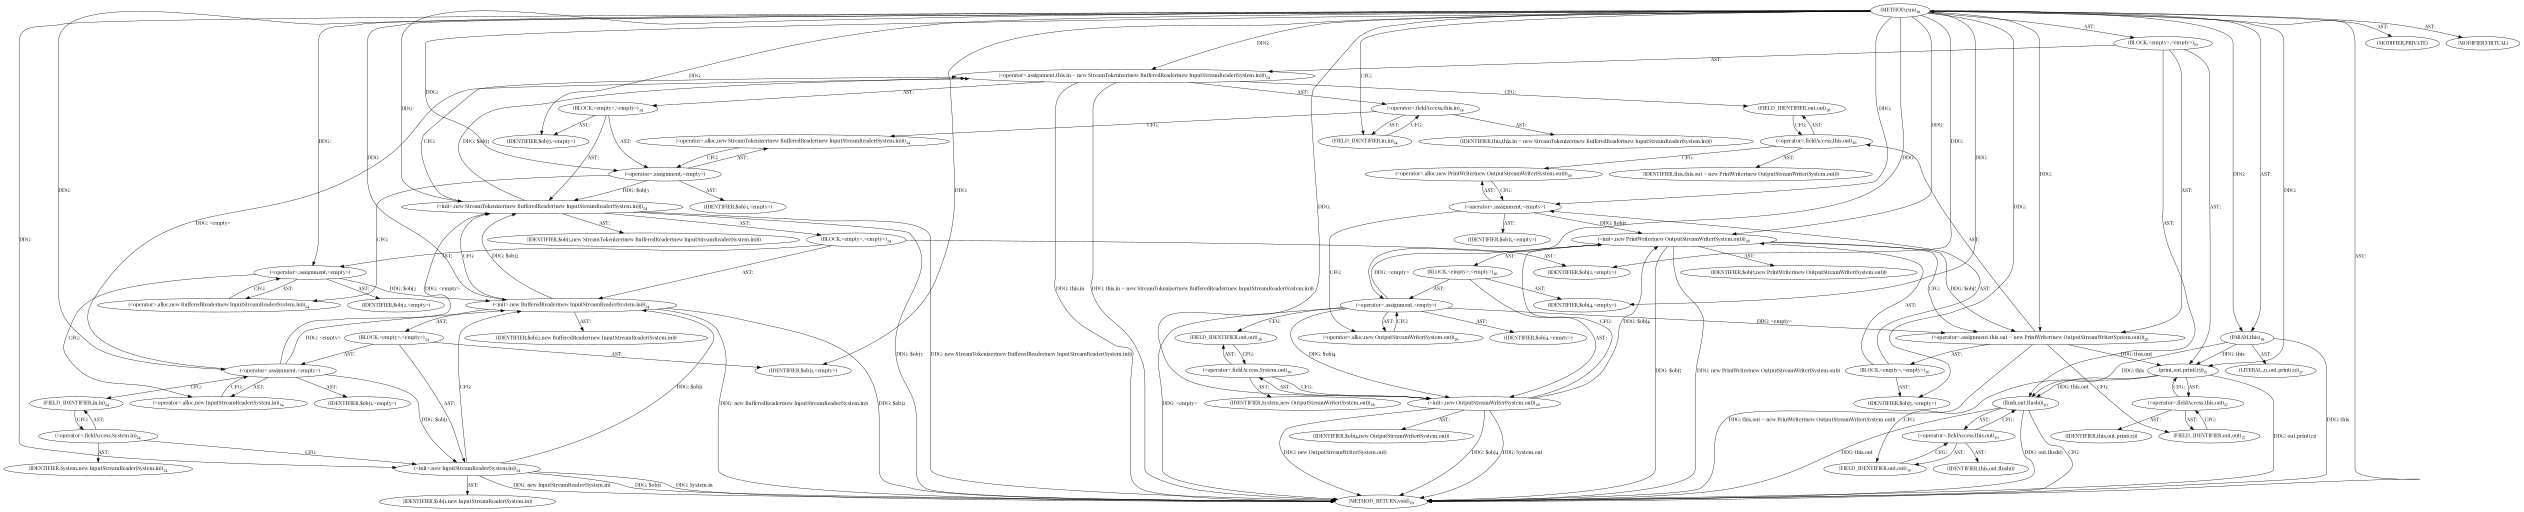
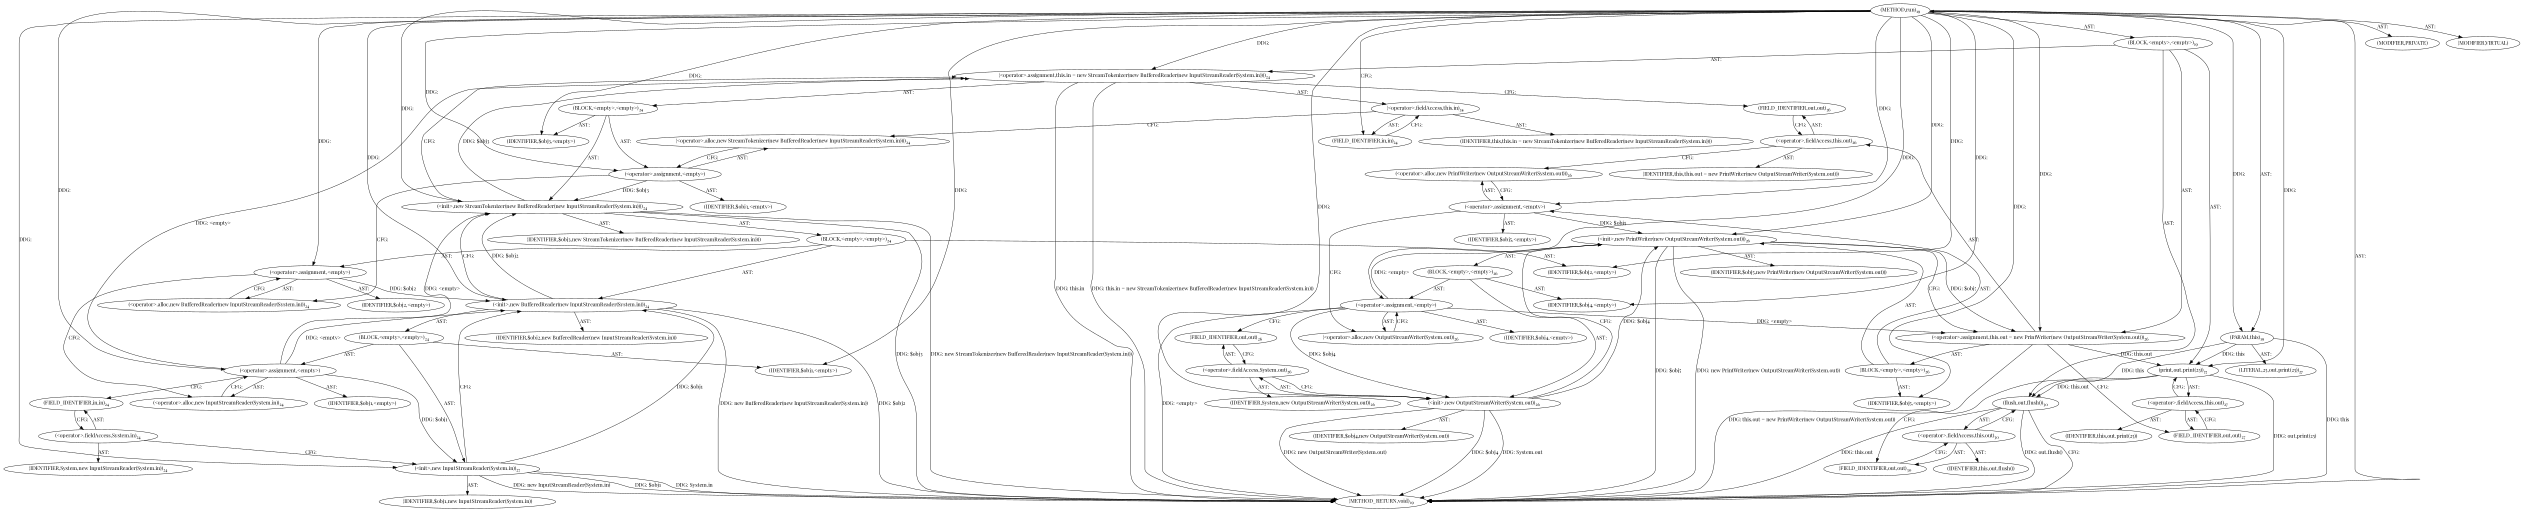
(518, 468) -> (518, 468)
